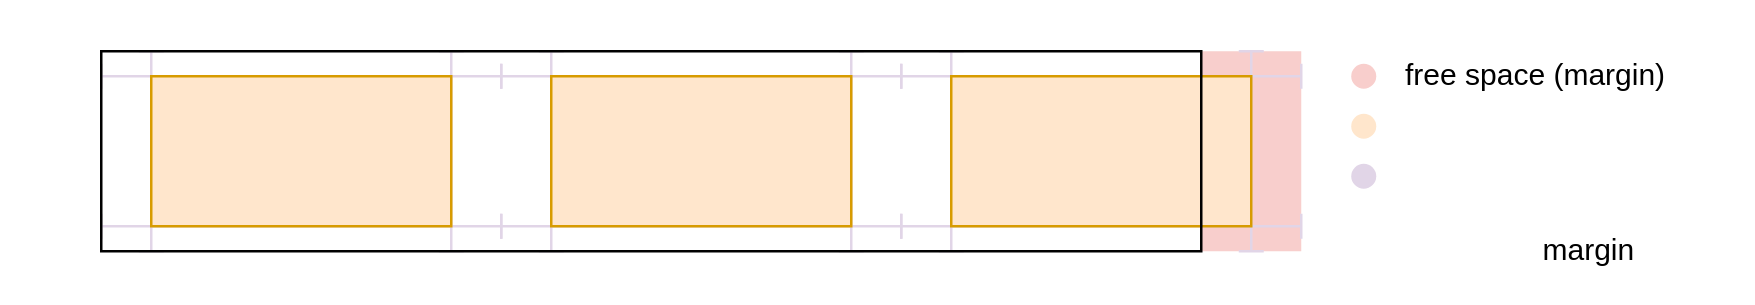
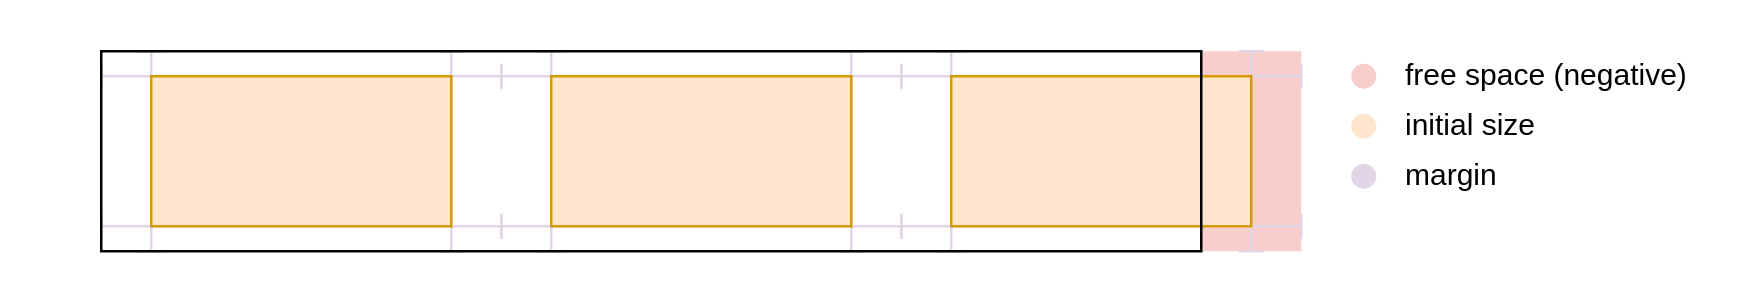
(1554, 76) -> (1554, 76)
none -> (1476, 126)
(1614, 251) -> (1476, 176)
